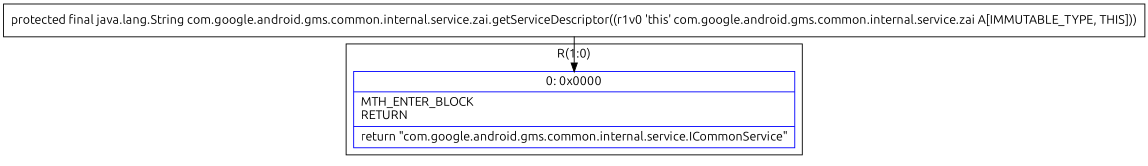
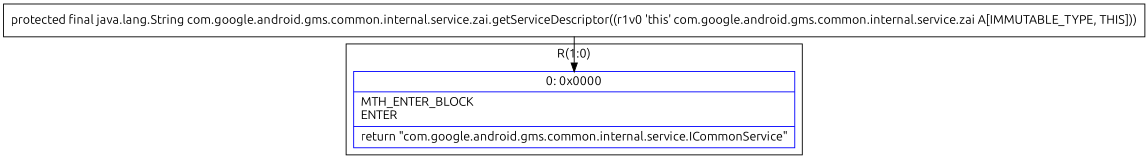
(384, 115) -> (379, 115)
